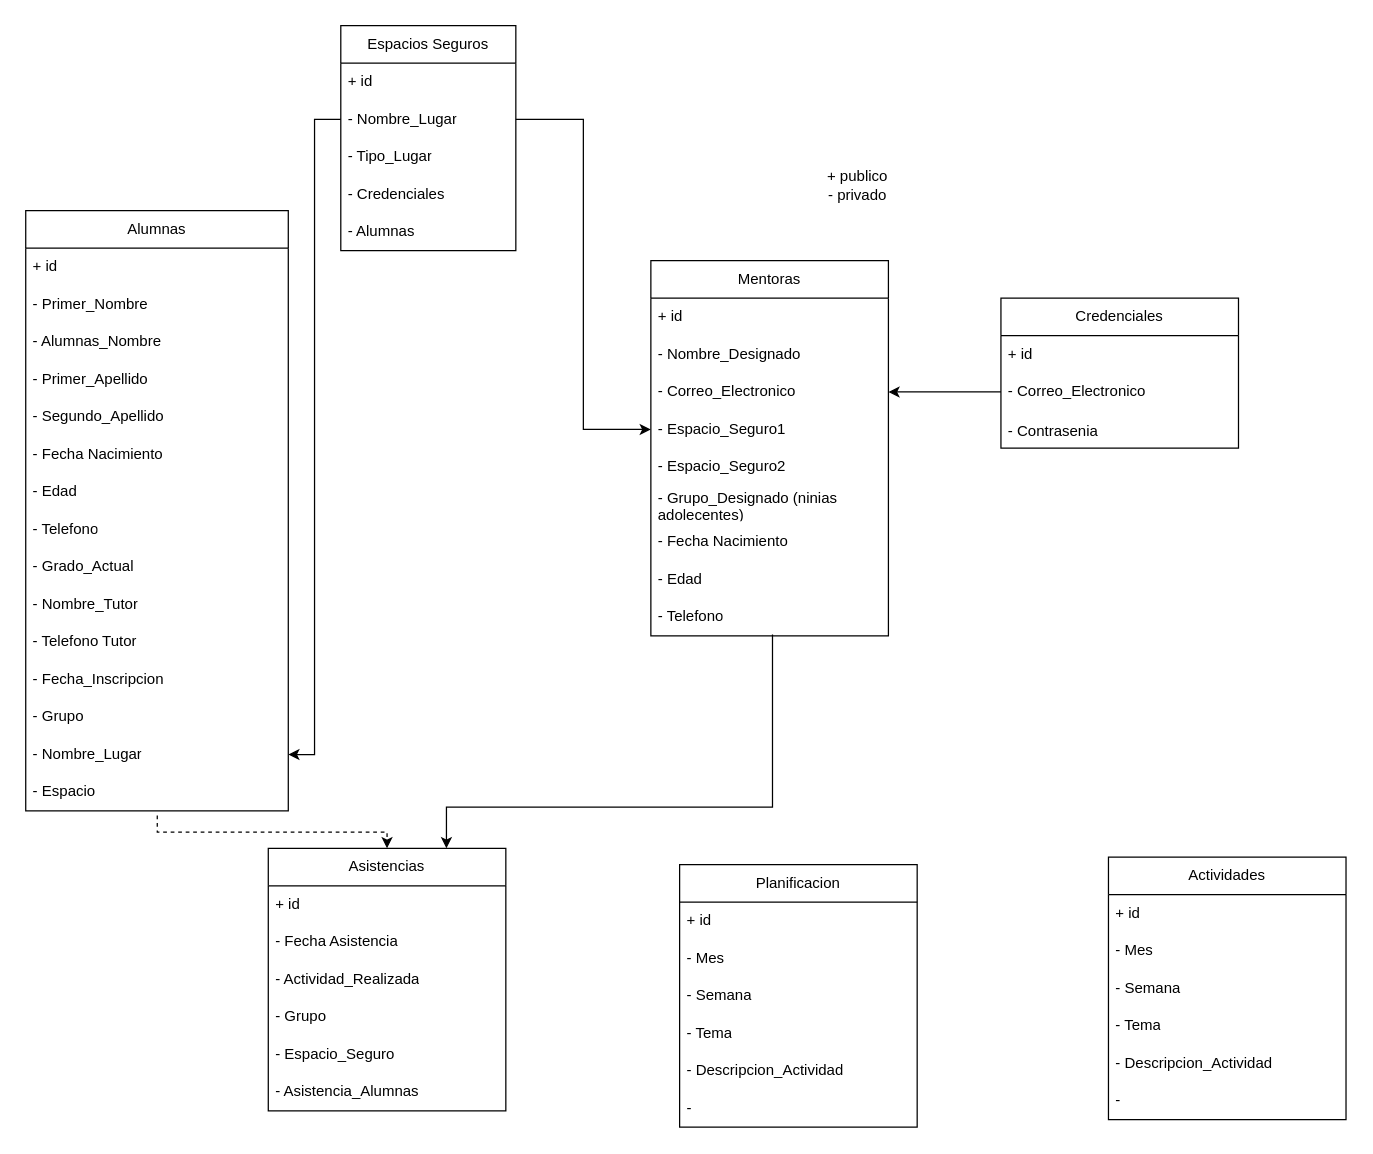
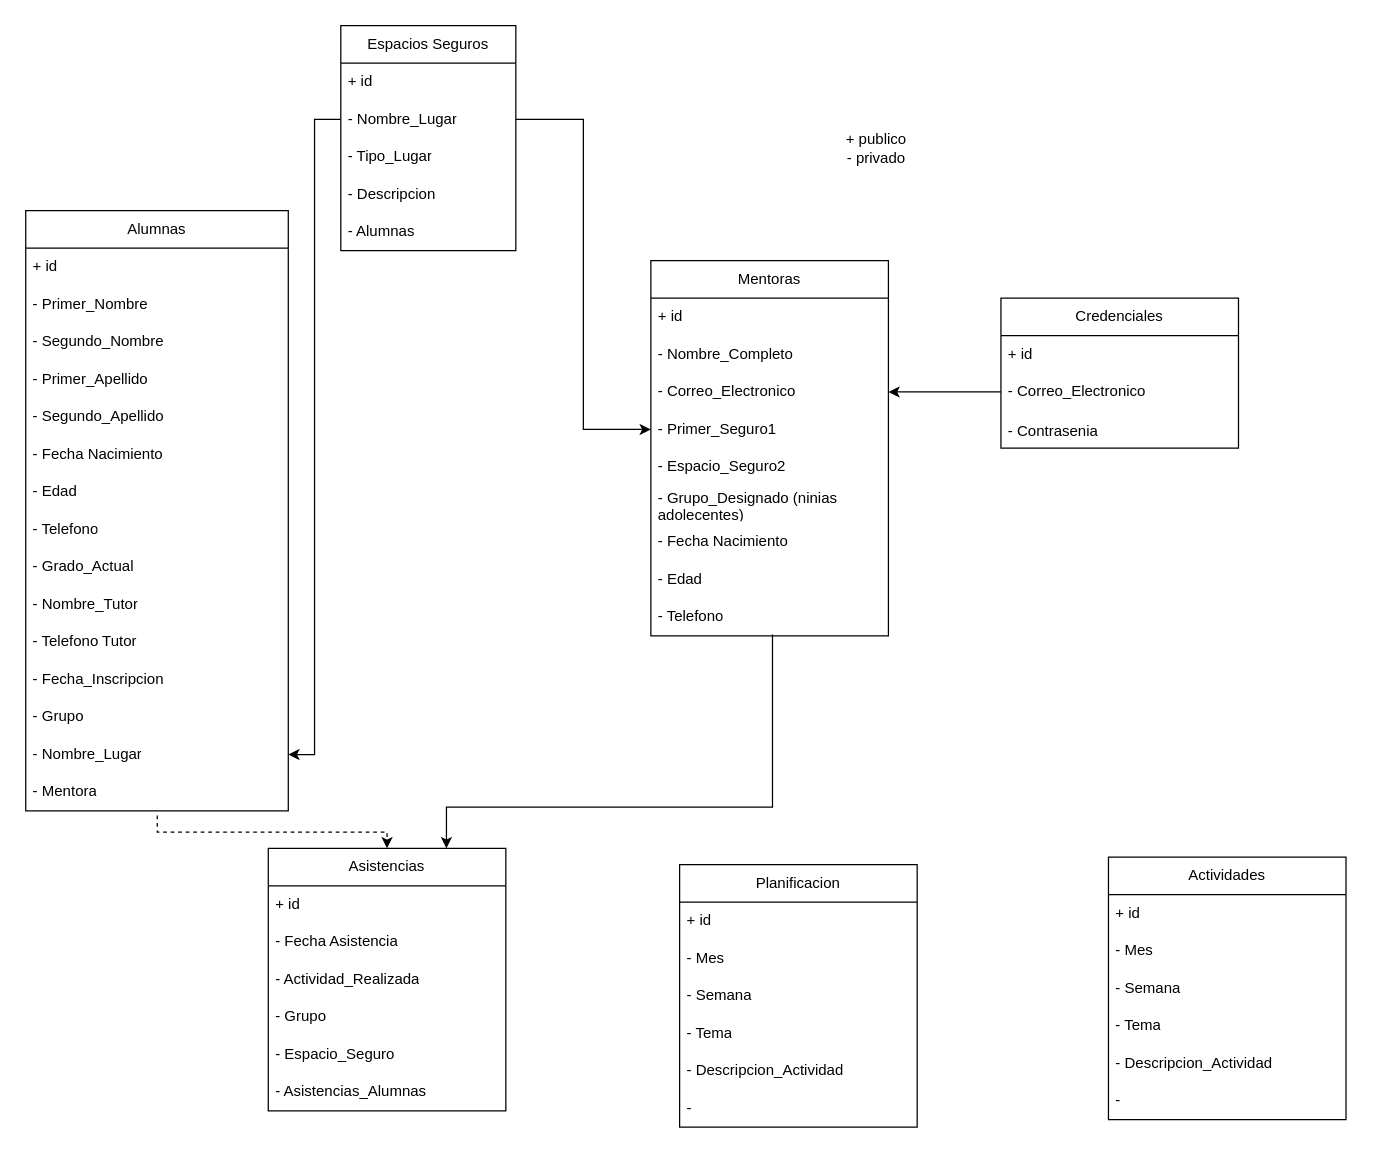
(857, 186) -> (876, 148)
(401, 194) -> (397, 194)
(96, 342) -> (98, 342)
(730, 354) -> (726, 354)
(726, 429) -> (721, 429)
(67, 792) -> (69, 792)
(352, 1092) -> (356, 1092)
